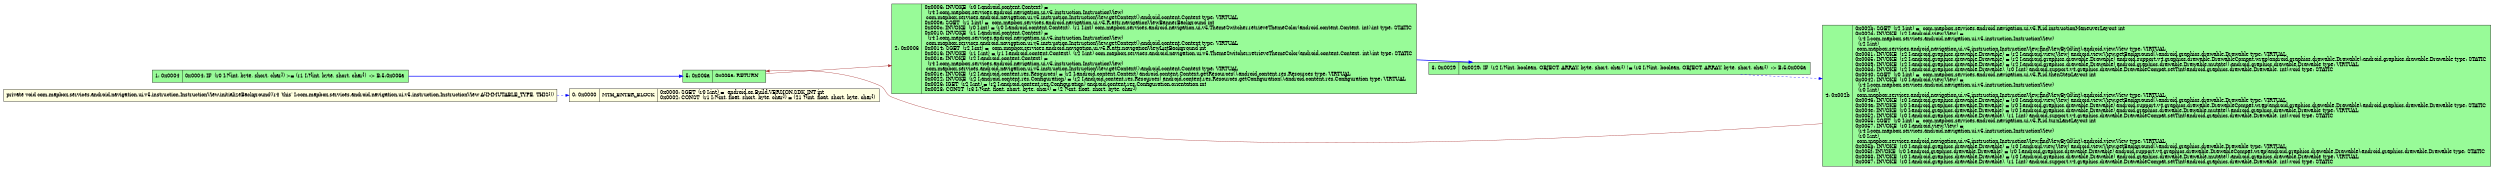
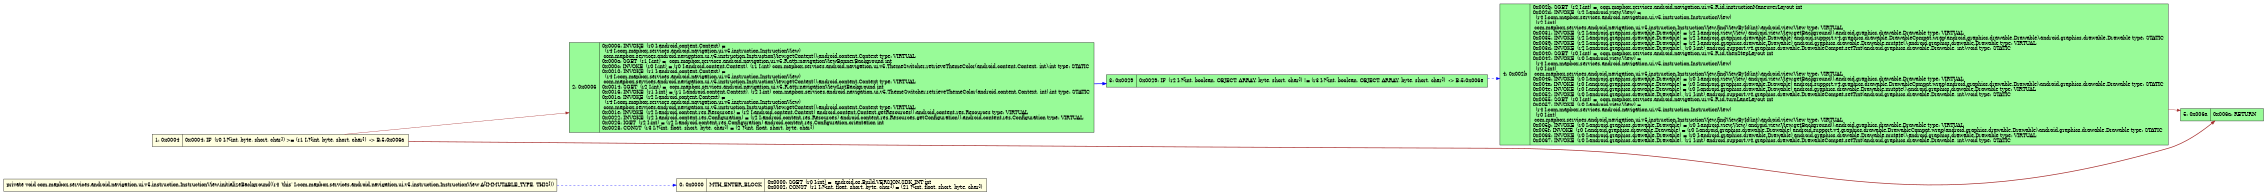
(827, 70) -> (455, 124)
(280, 76) -> (280, 140)
(544, 76) -> (1316, 148)
